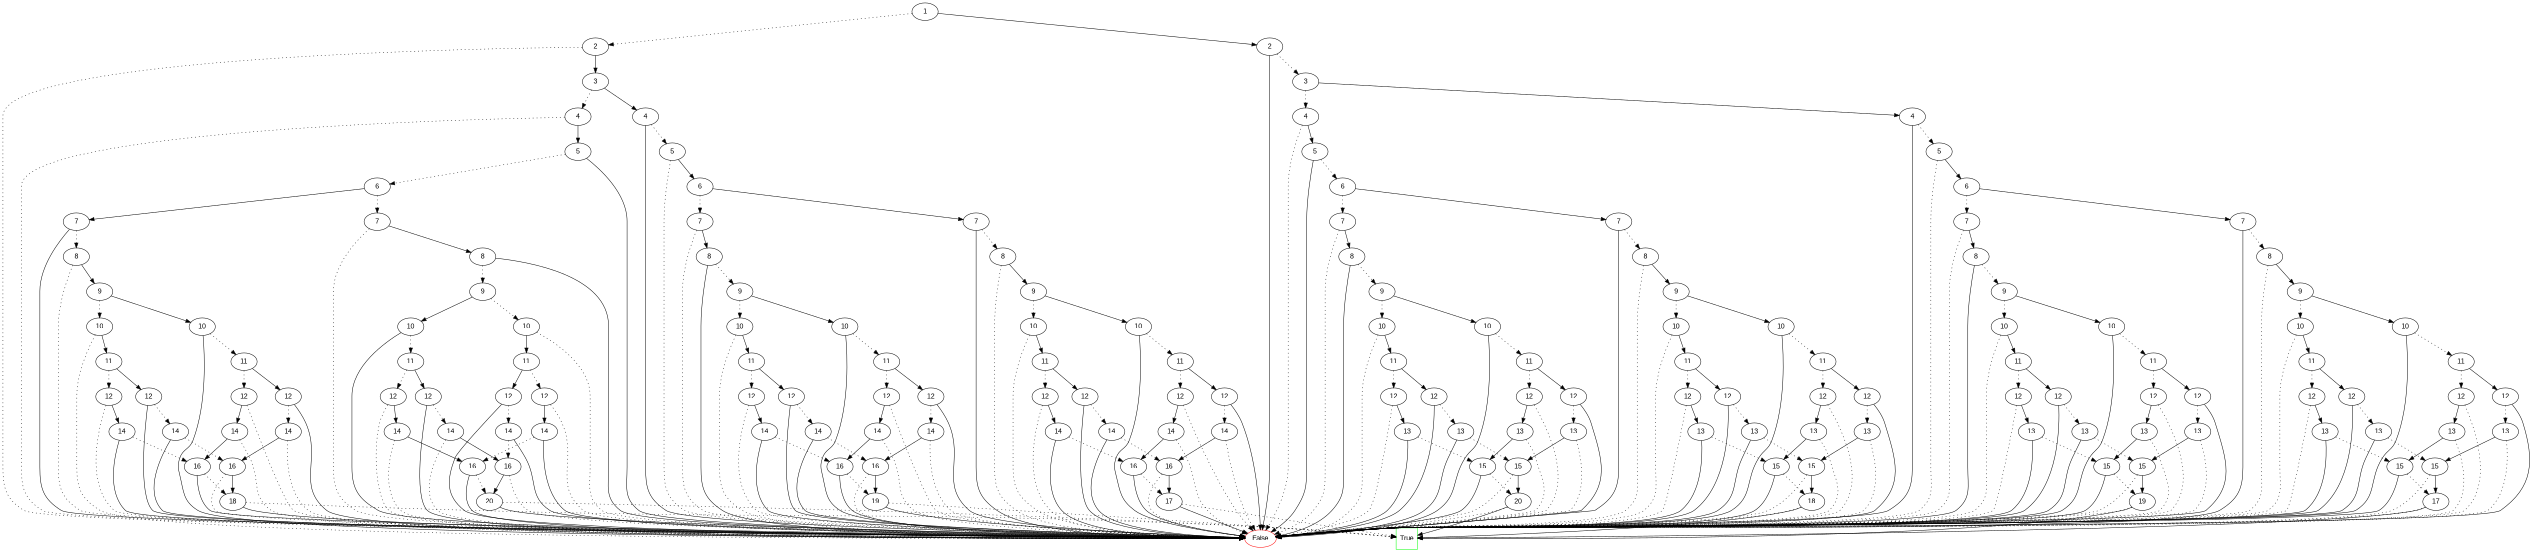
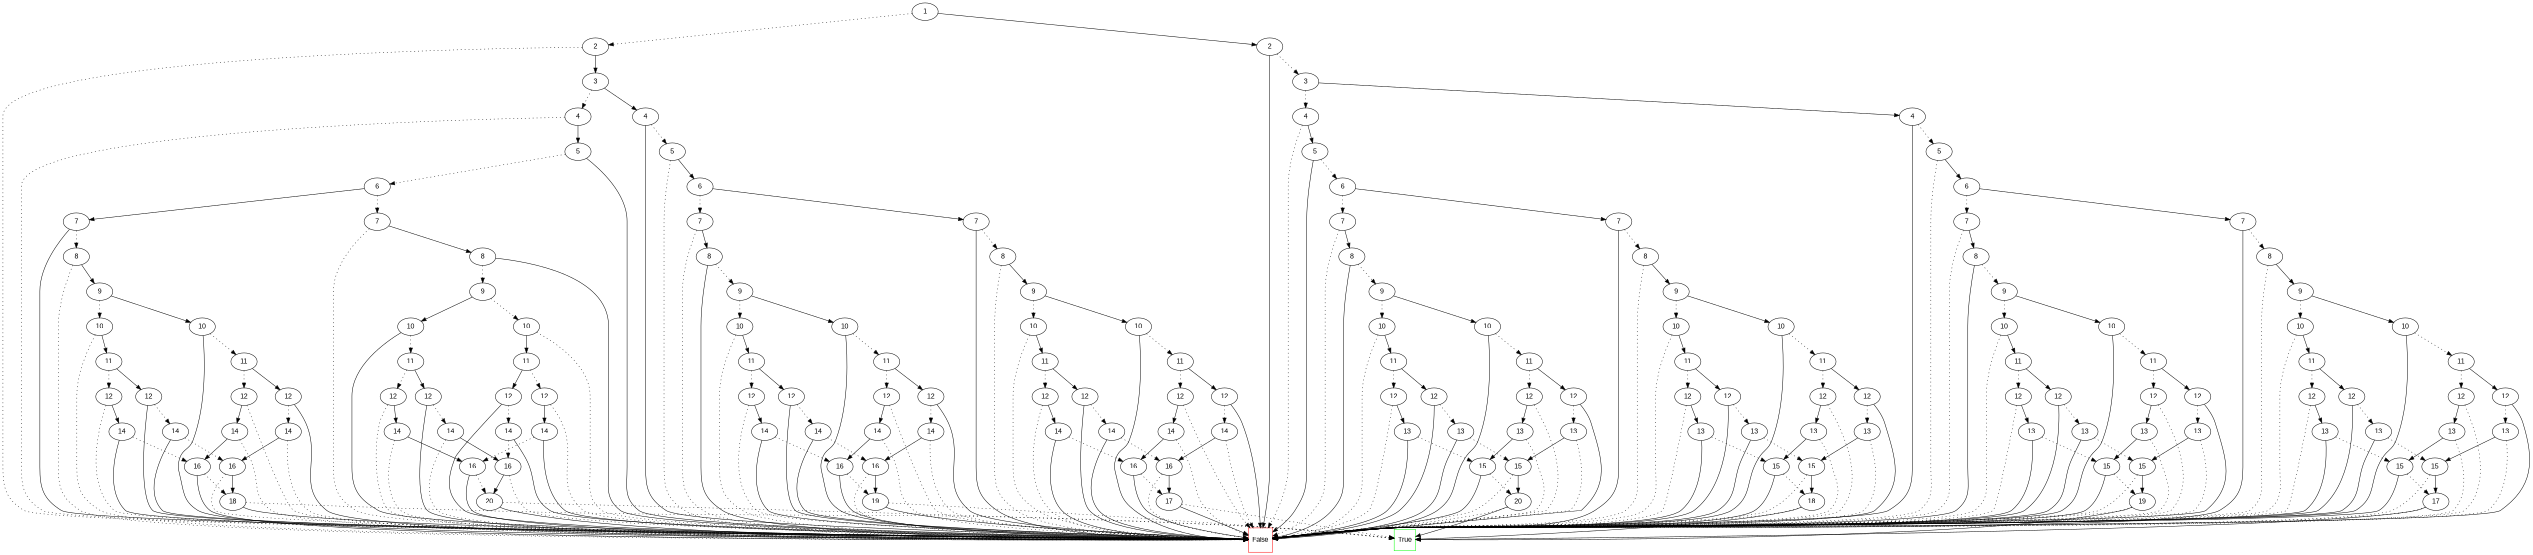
(1260, 539) -> (1260, 540)
